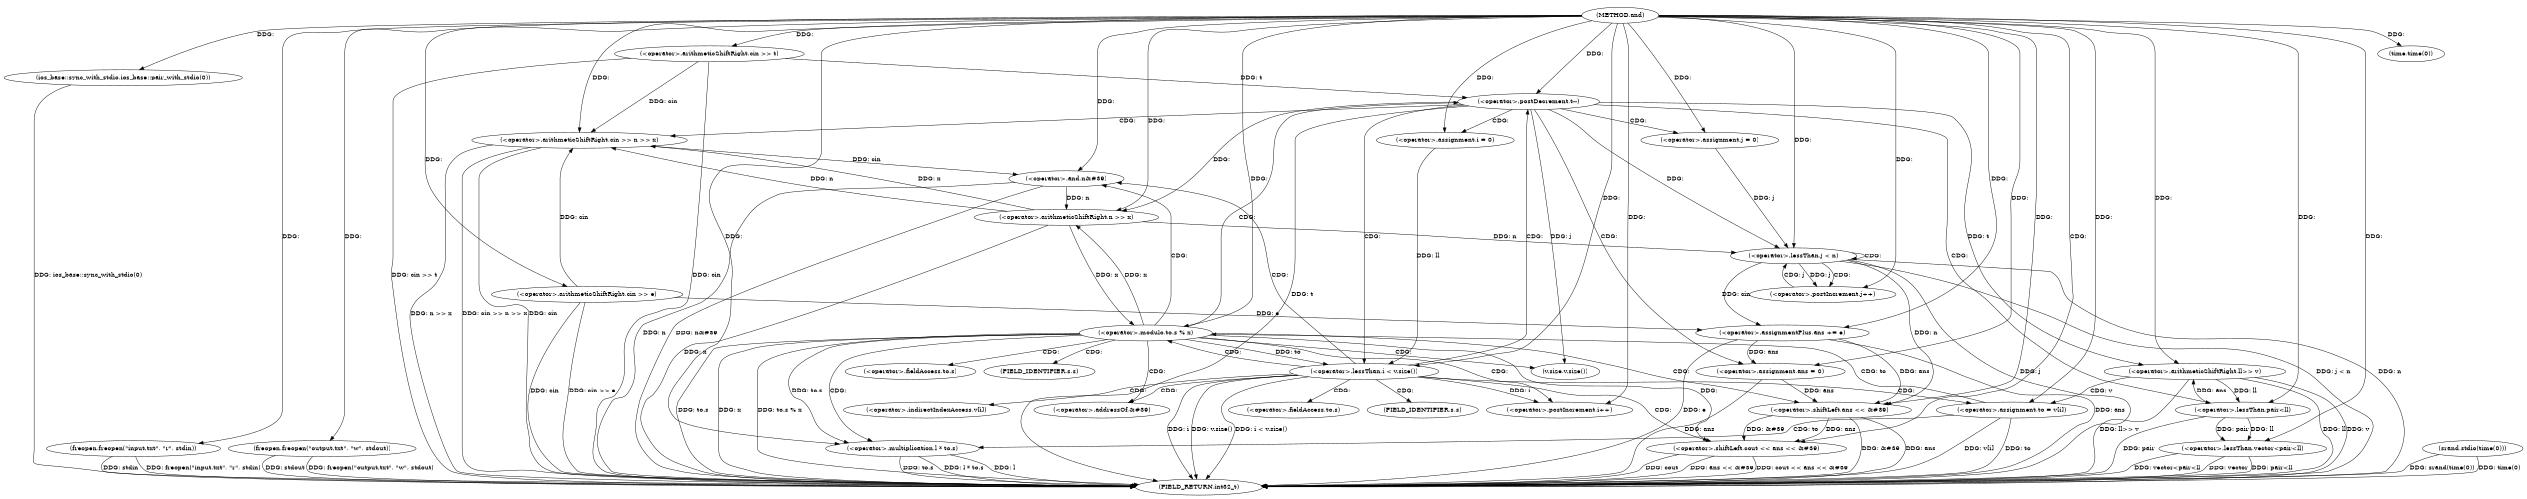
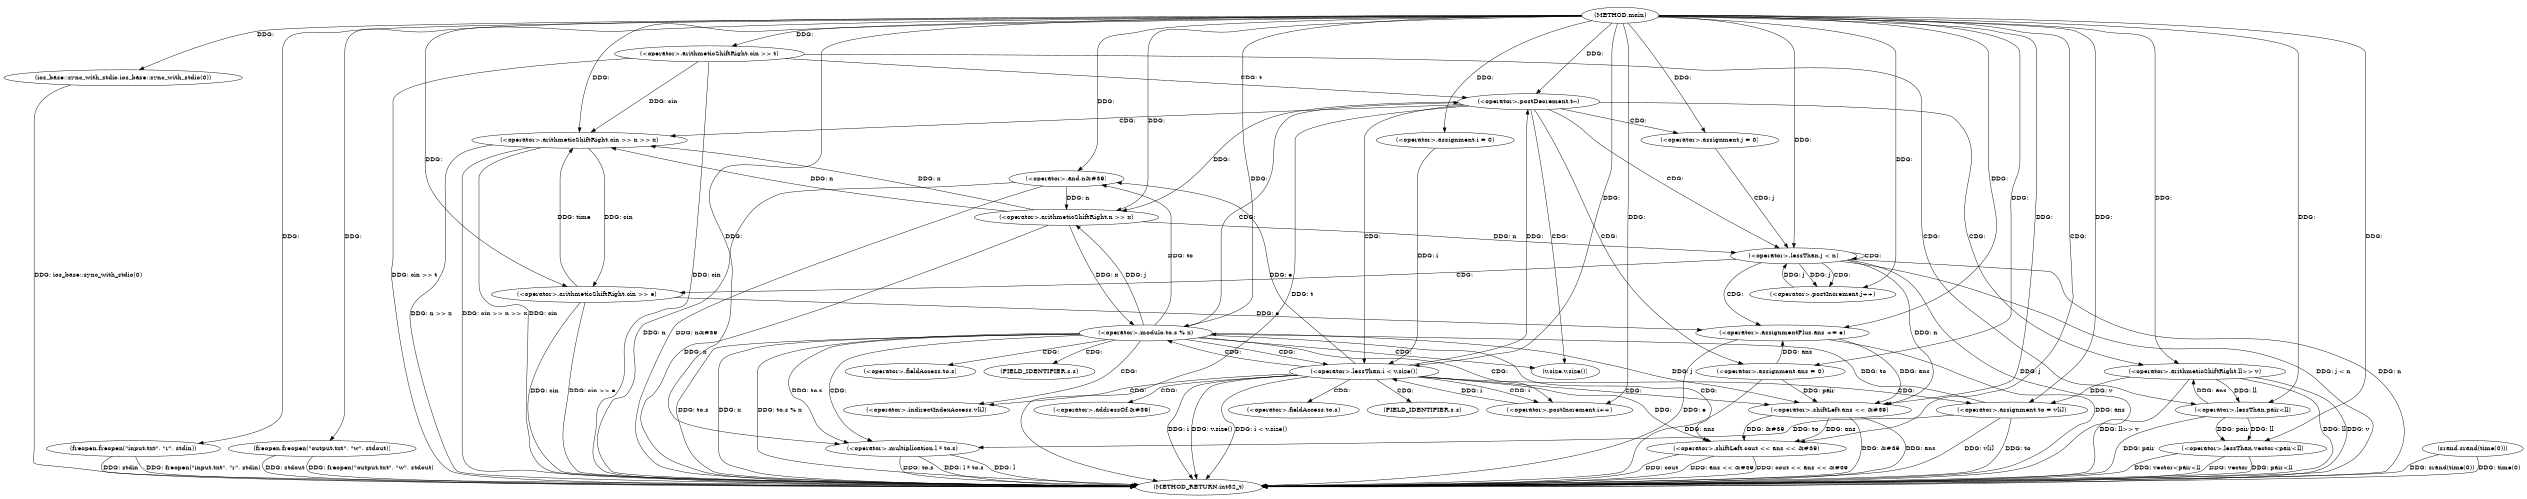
(1620, 15) -> (1620, 15)
(2411, 54) -> none
(123, 78) -> (123, 78)
(1251, 78) -> (1251, 78)
(1489, 120) -> none
(832, 160) -> (604, 214)
(1947, 174) -> (1606, 65)
(1676, 179) -> (1676, 179)
(1764, 198) -> (1764, 198)
(574, 217) -> (574, 217)
(1536, 237) -> (1536, 237)
(1561, 237) -> (1561, 237)
(1979, 237) -> (1979, 237)
(1181, 256) -> (1181, 256)
(1428, 256) -> (1428, 256)
(1136, 275) -> (1136, 275)
(1281, 275) -> (1281, 275)
(1794, 275) -> (1794, 275)
none -> (1211, 281)
(1736, 294) -> (1736, 294)
(1748, 350) -> (1781, 355)
(1288, 352) -> (1288, 352)
(1683, 372) -> (1683, 372)
(1874, 372) -> (1874, 372)
(1148, 373) -> (1070, 389)
none -> (1593, 390)
(1520, 391) -> (1520, 391)
(1710, 391) -> (1710, 391)
(1819, 391) -> (1819, 391)
(2101, 391) -> (2101, 391)
none -> (1457, 393)
(1664, 410) -> (1664, 410)
(1806, 429) -> (1806, 429)
(2473, 449) -> (2473, 449)
(1199, 487) -> (1199, 487)
